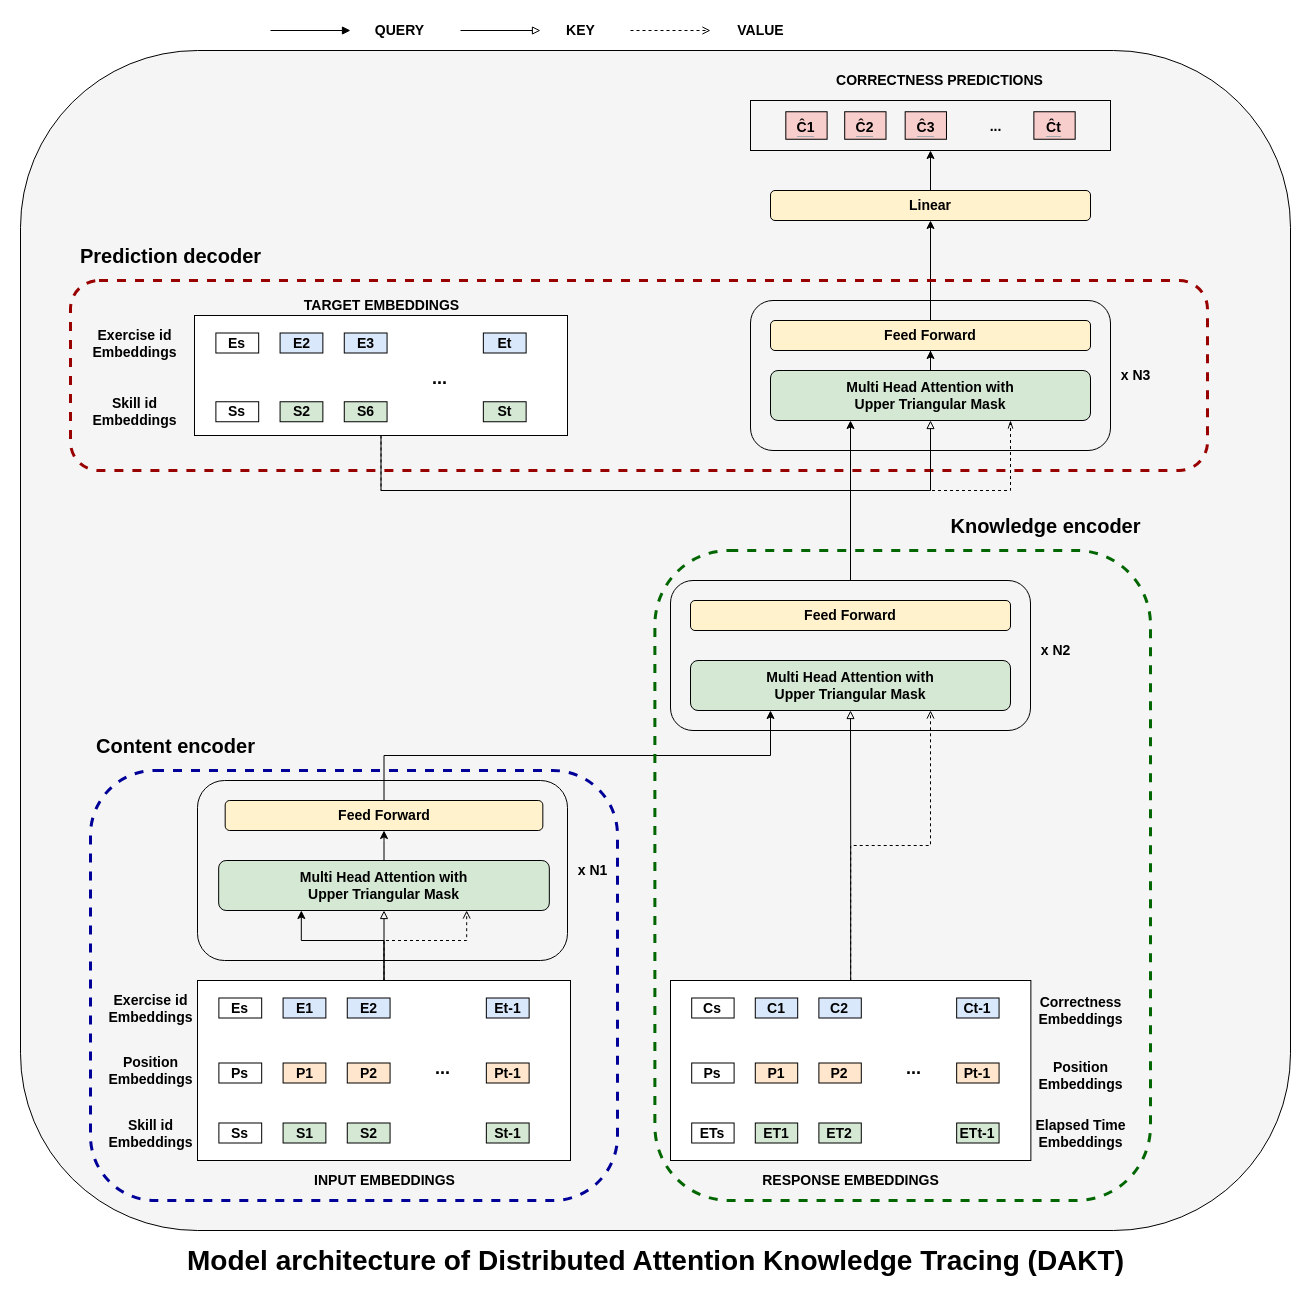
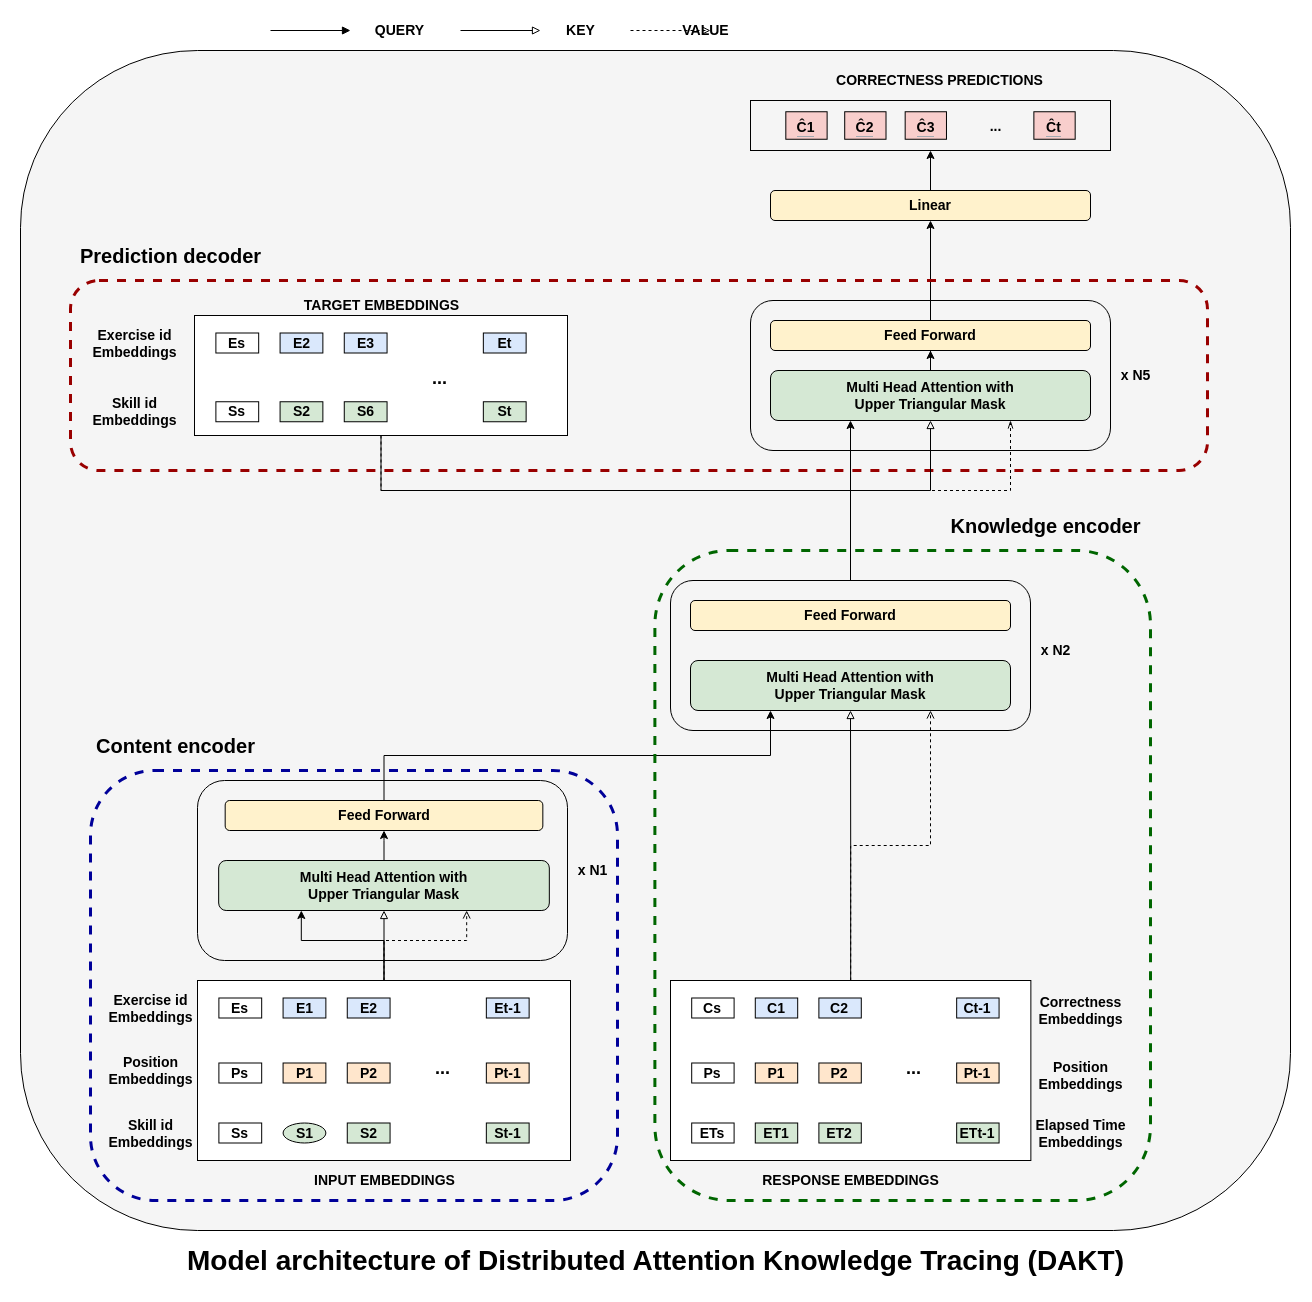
(761, 31) -> (706, 31)
(1136, 376) -> (1136, 376)
(304, 1133) -> (304, 1133)
